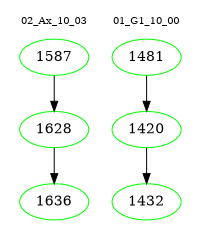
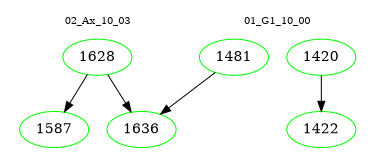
(54, 88) -> (79, 89)
(147, 88) -> (198, 86)
(147, 202) -> (321, 130)
